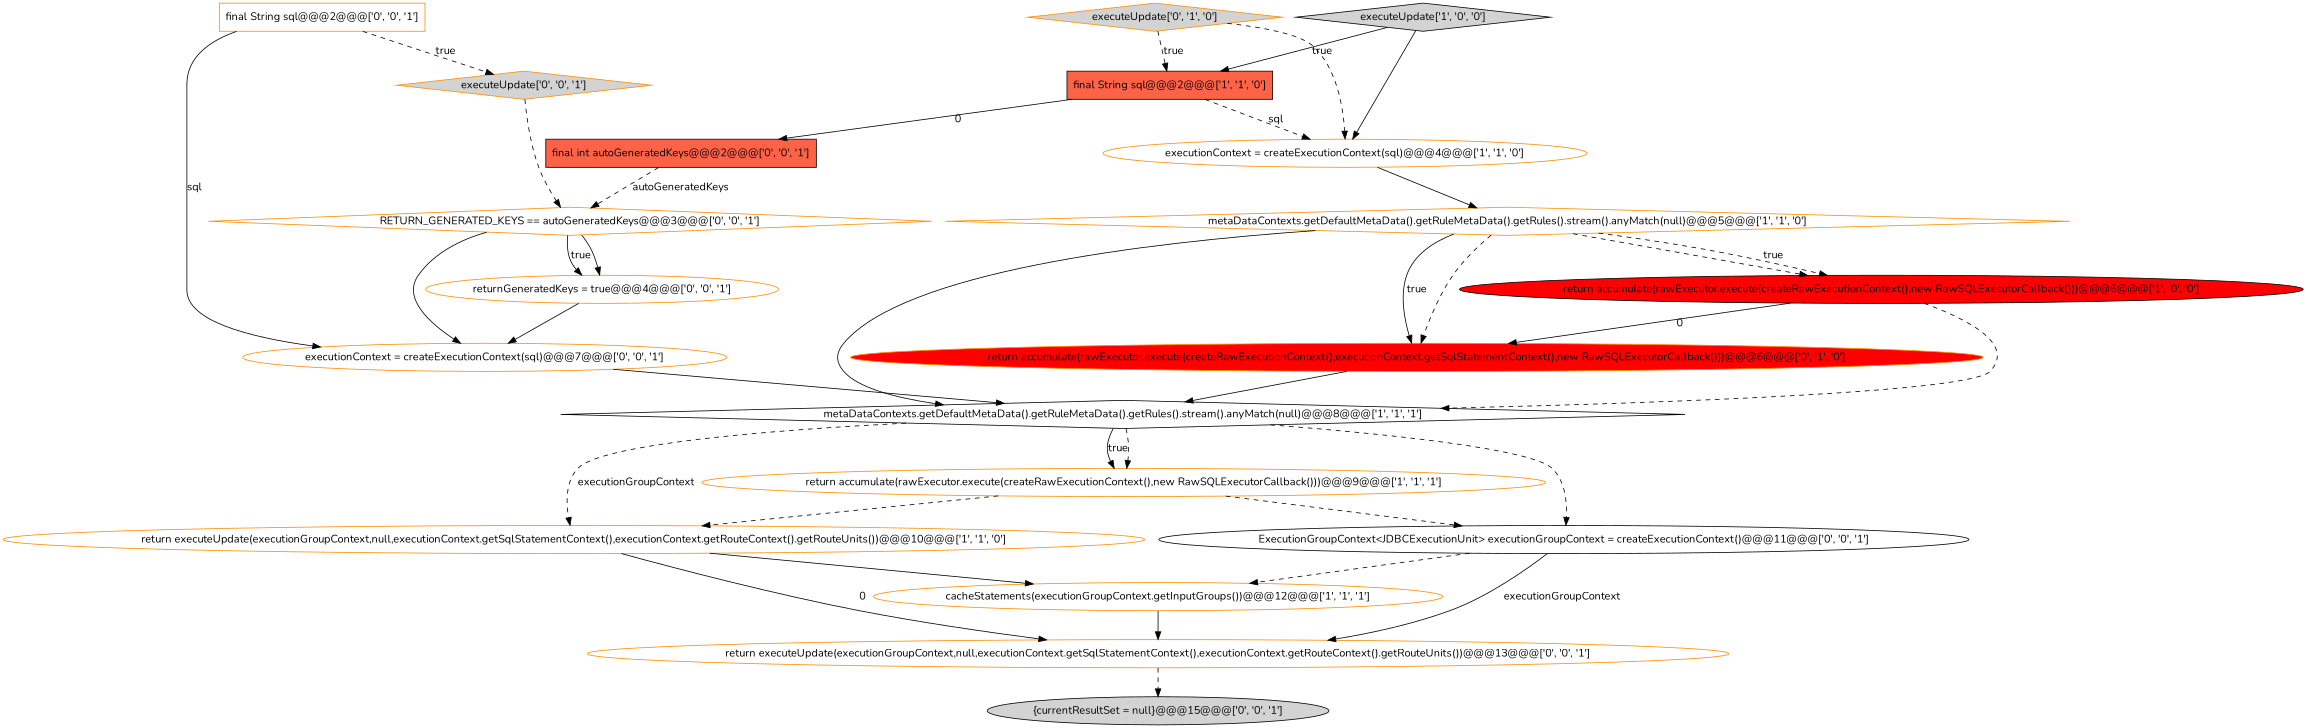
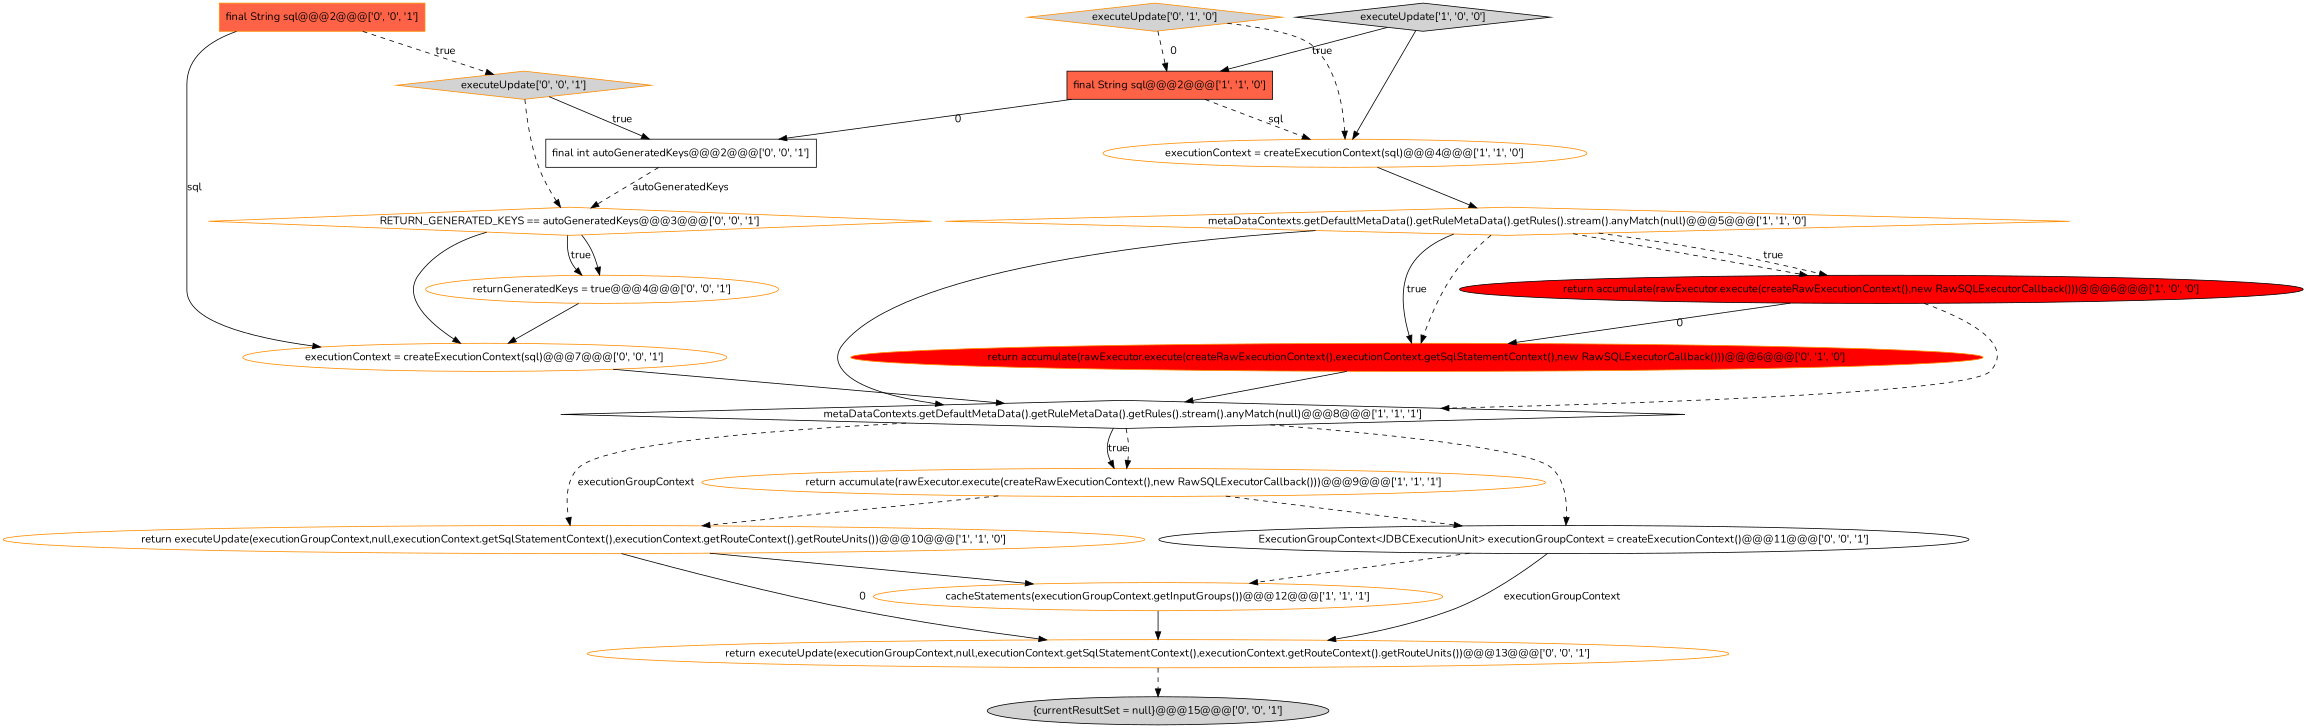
(322, 17) -> (322, 17)
(1174, 51) -> (1174, 51)
none -> (595, 116)
(681, 153) -> (681, 153)
